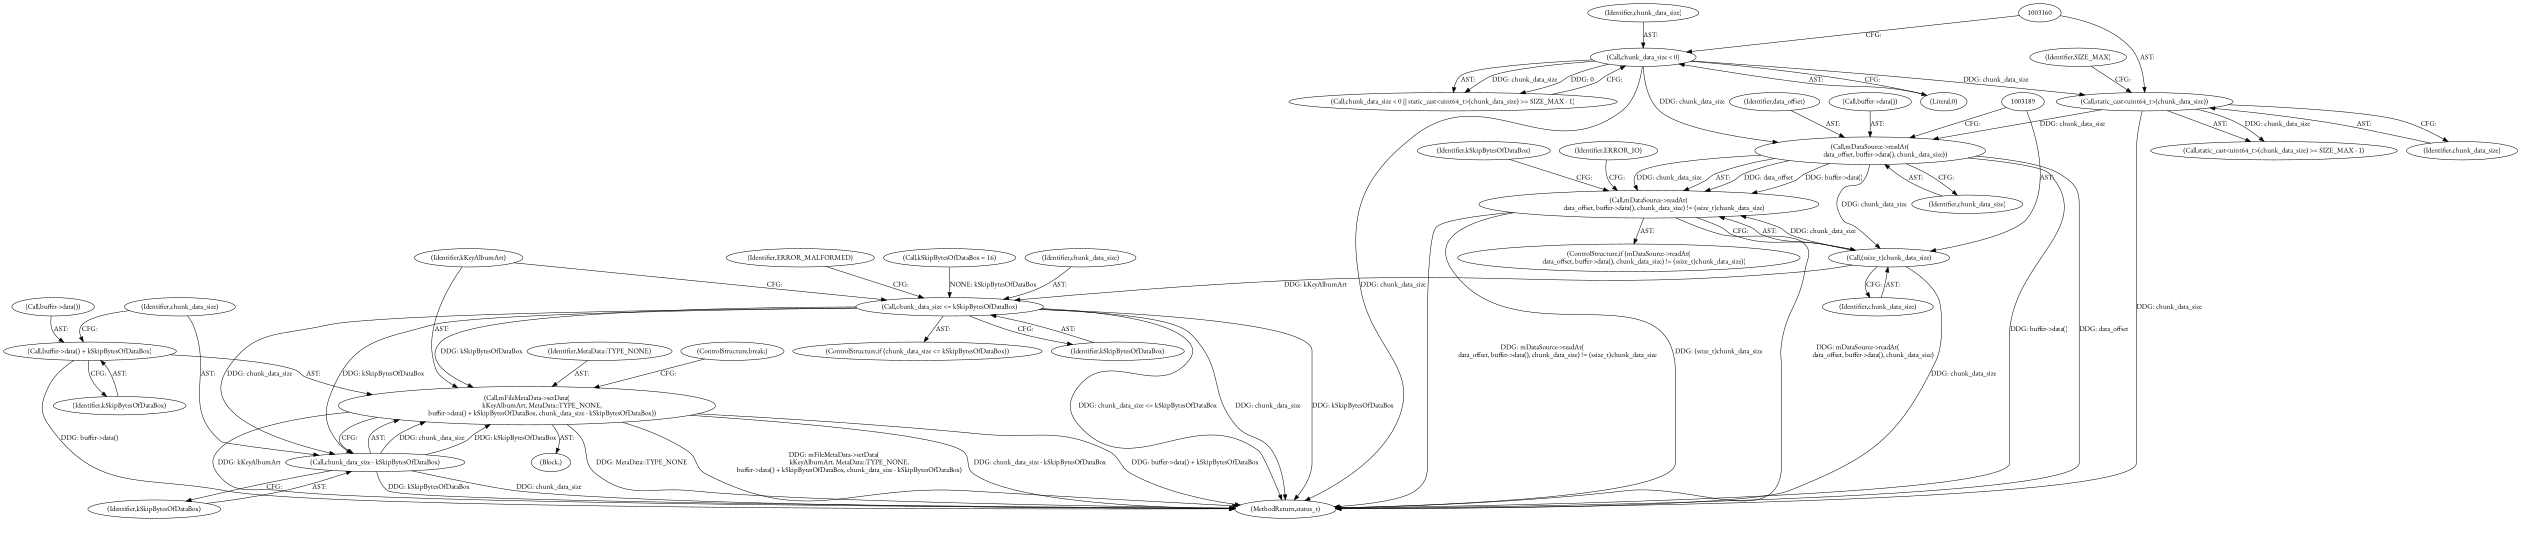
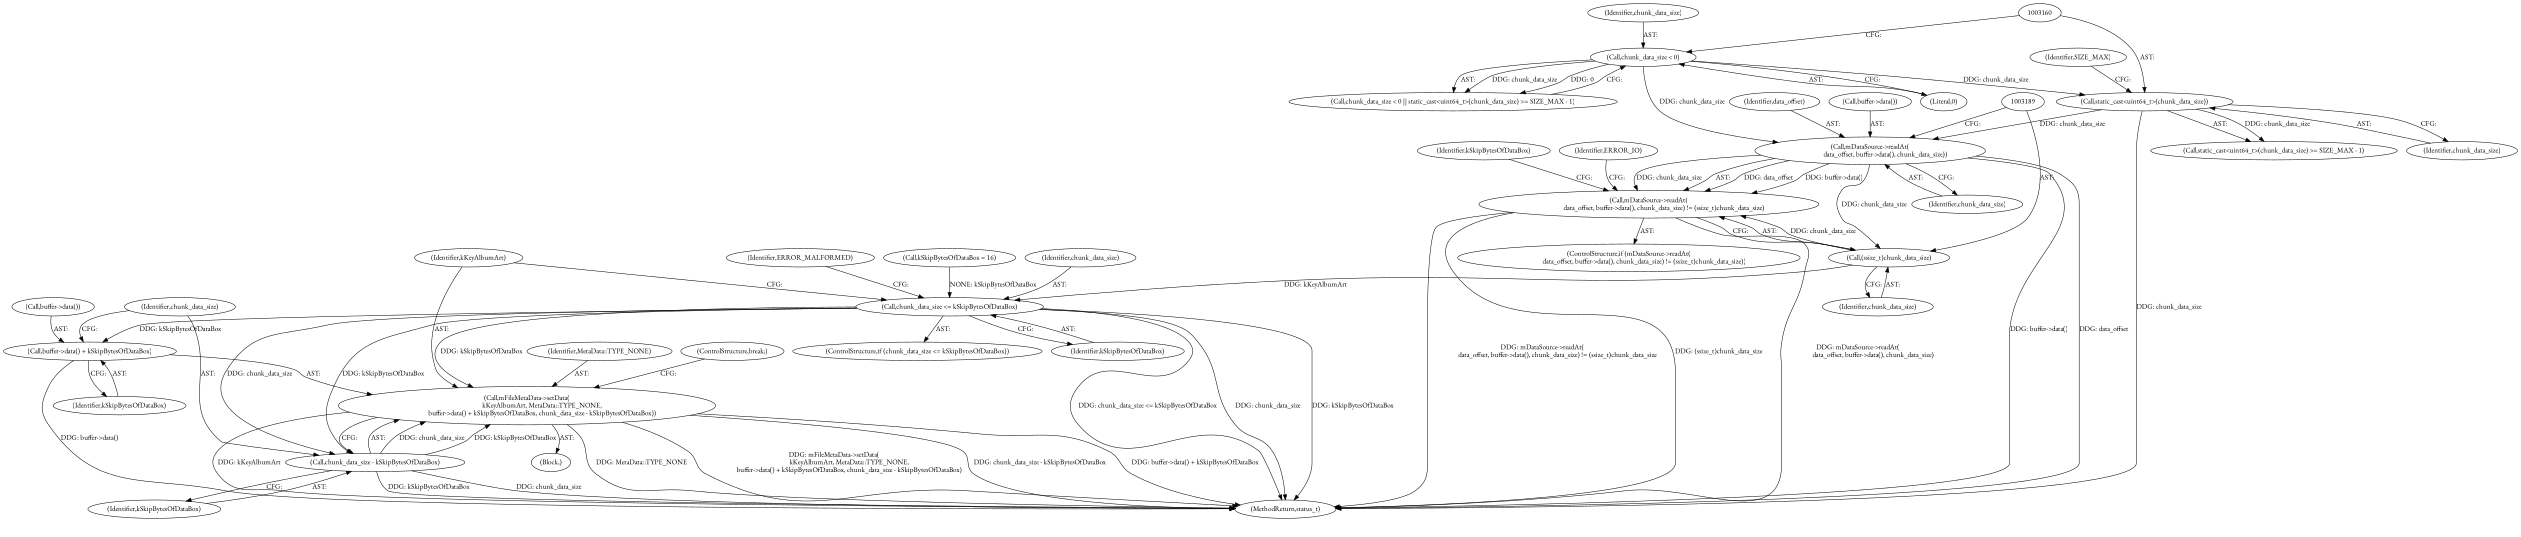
(1362, 200) -> none
none -> (405, 315)
(1796, 488) -> none
